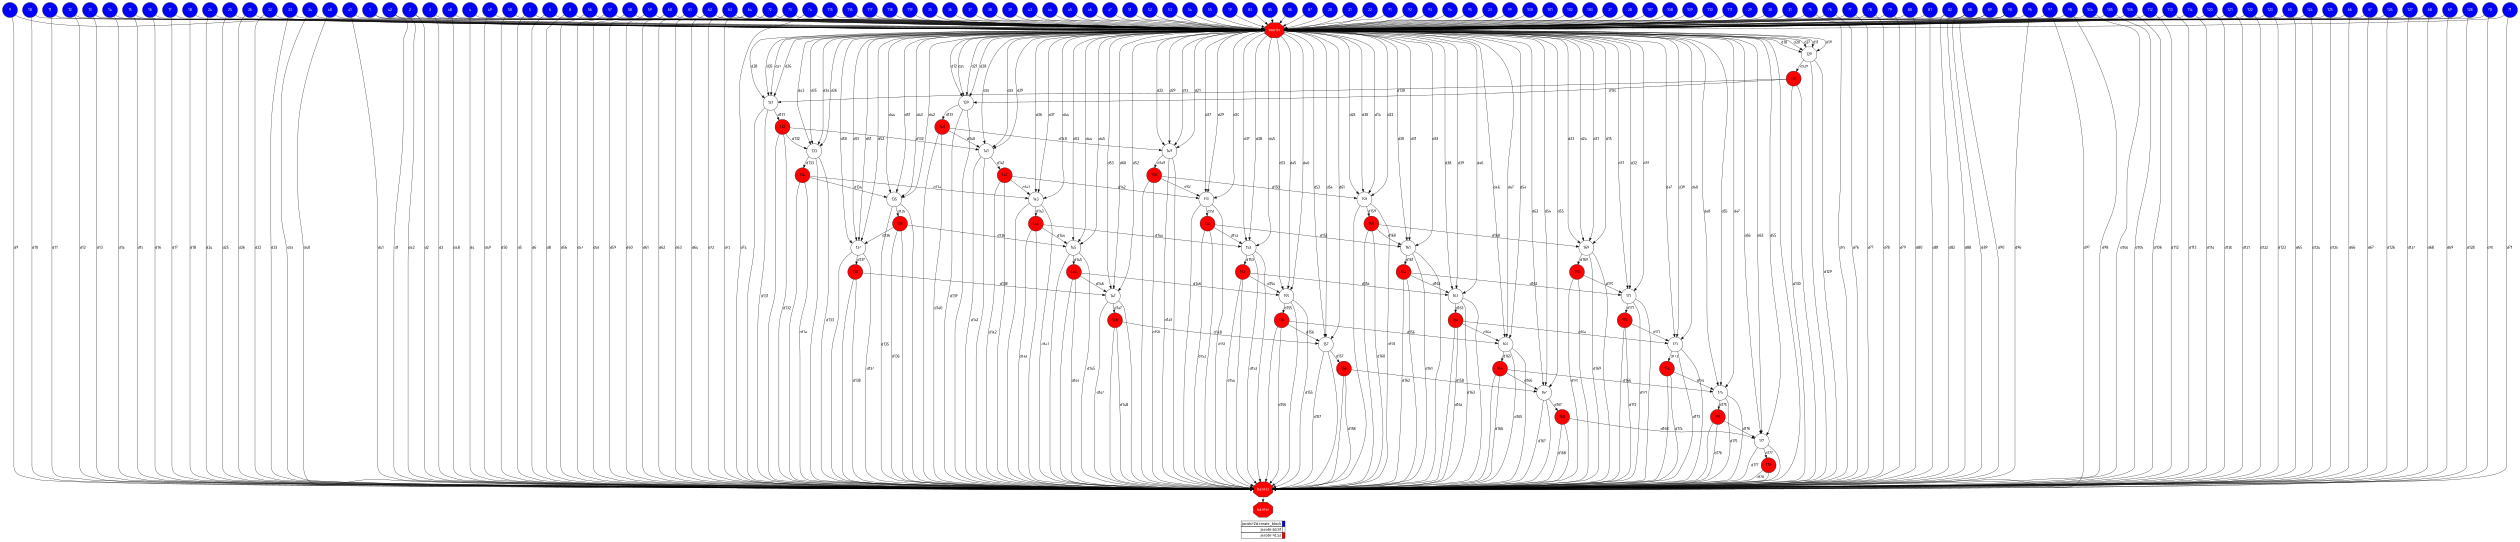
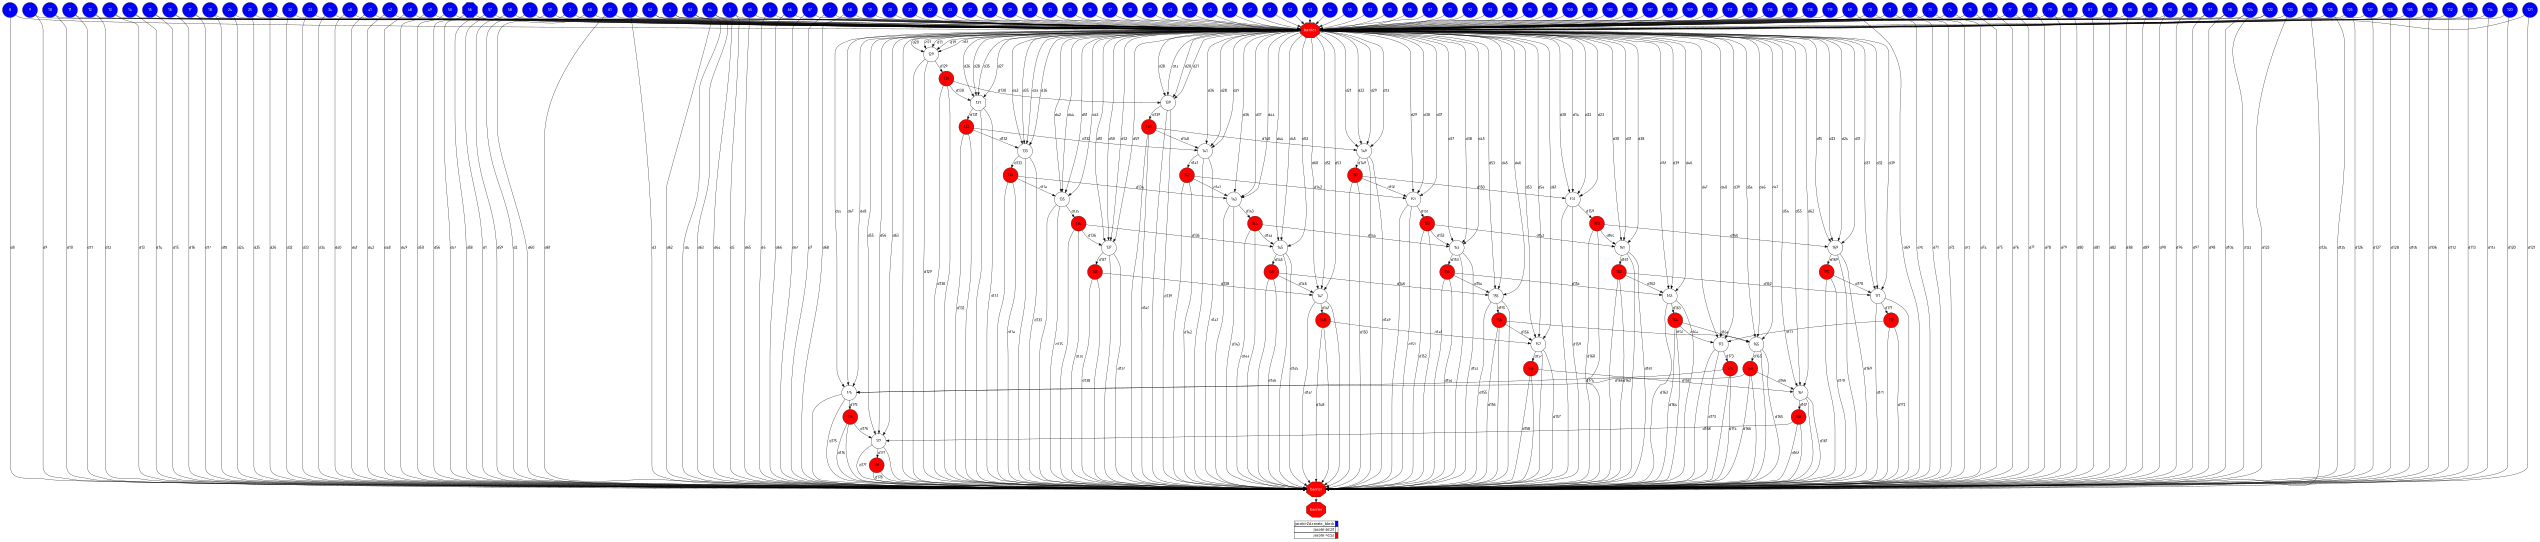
(590, 10) -> (470, 10)
none -> (830, 10)
(1809, 54) -> (931, 54)
(771, 103) -> (978, 103)
